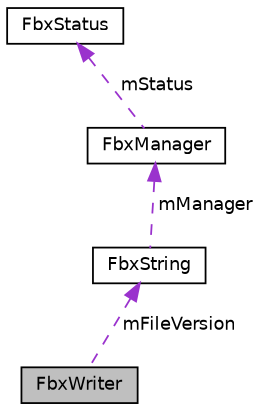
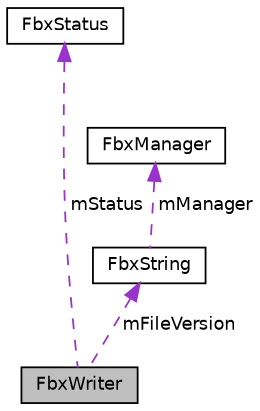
(117, 93) -> (65, 215)
